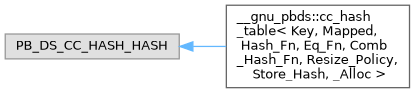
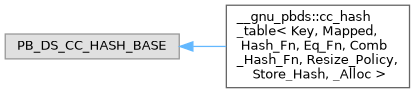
(92, 46) -> (92, 46)
